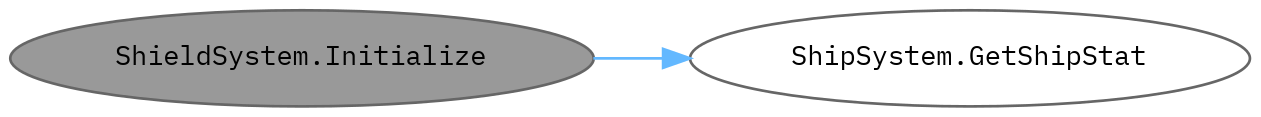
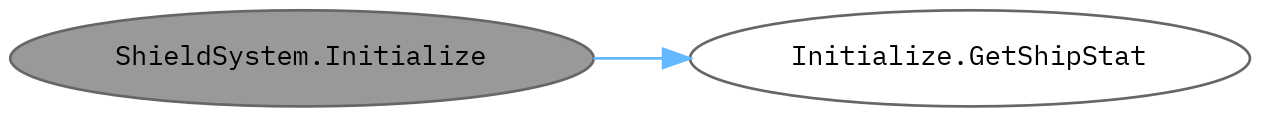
(970, 58) -> (970, 58)
